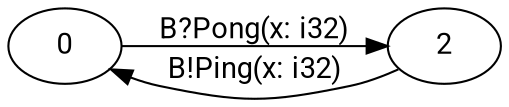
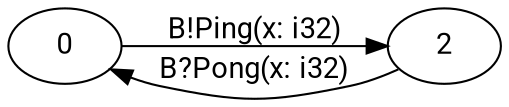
(255, 30) -> (255, 30)
(255, 70) -> (255, 70)
